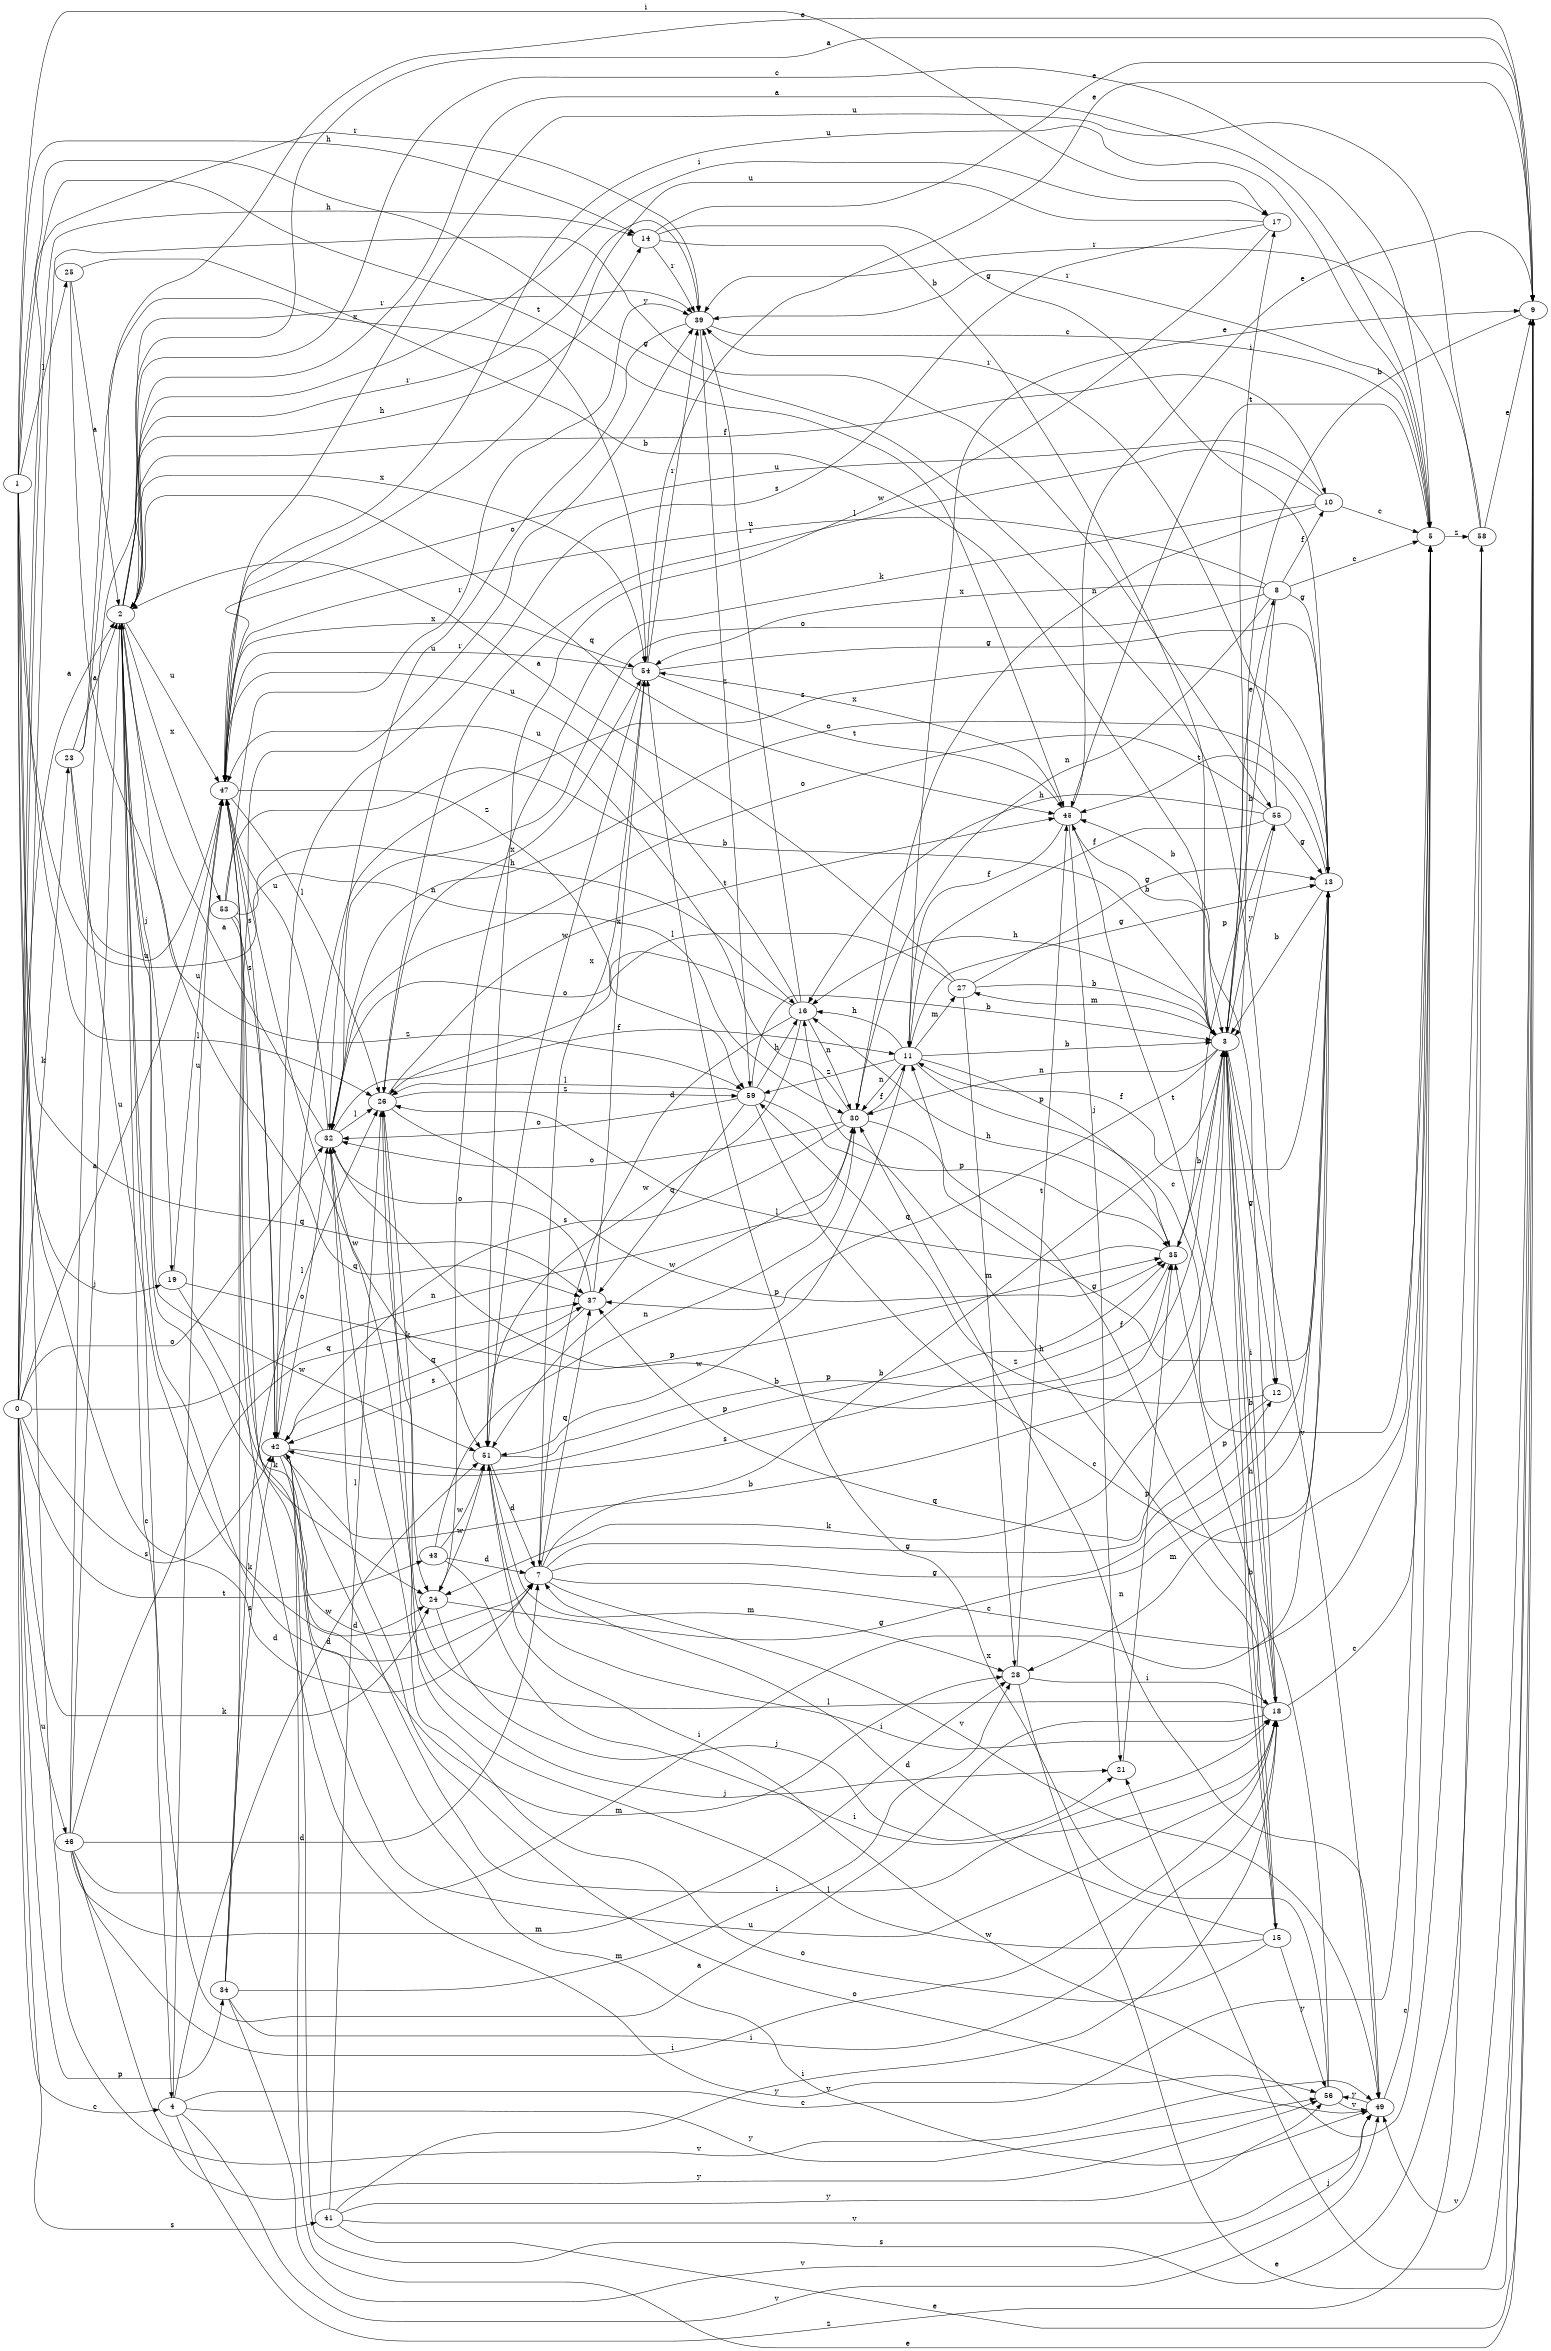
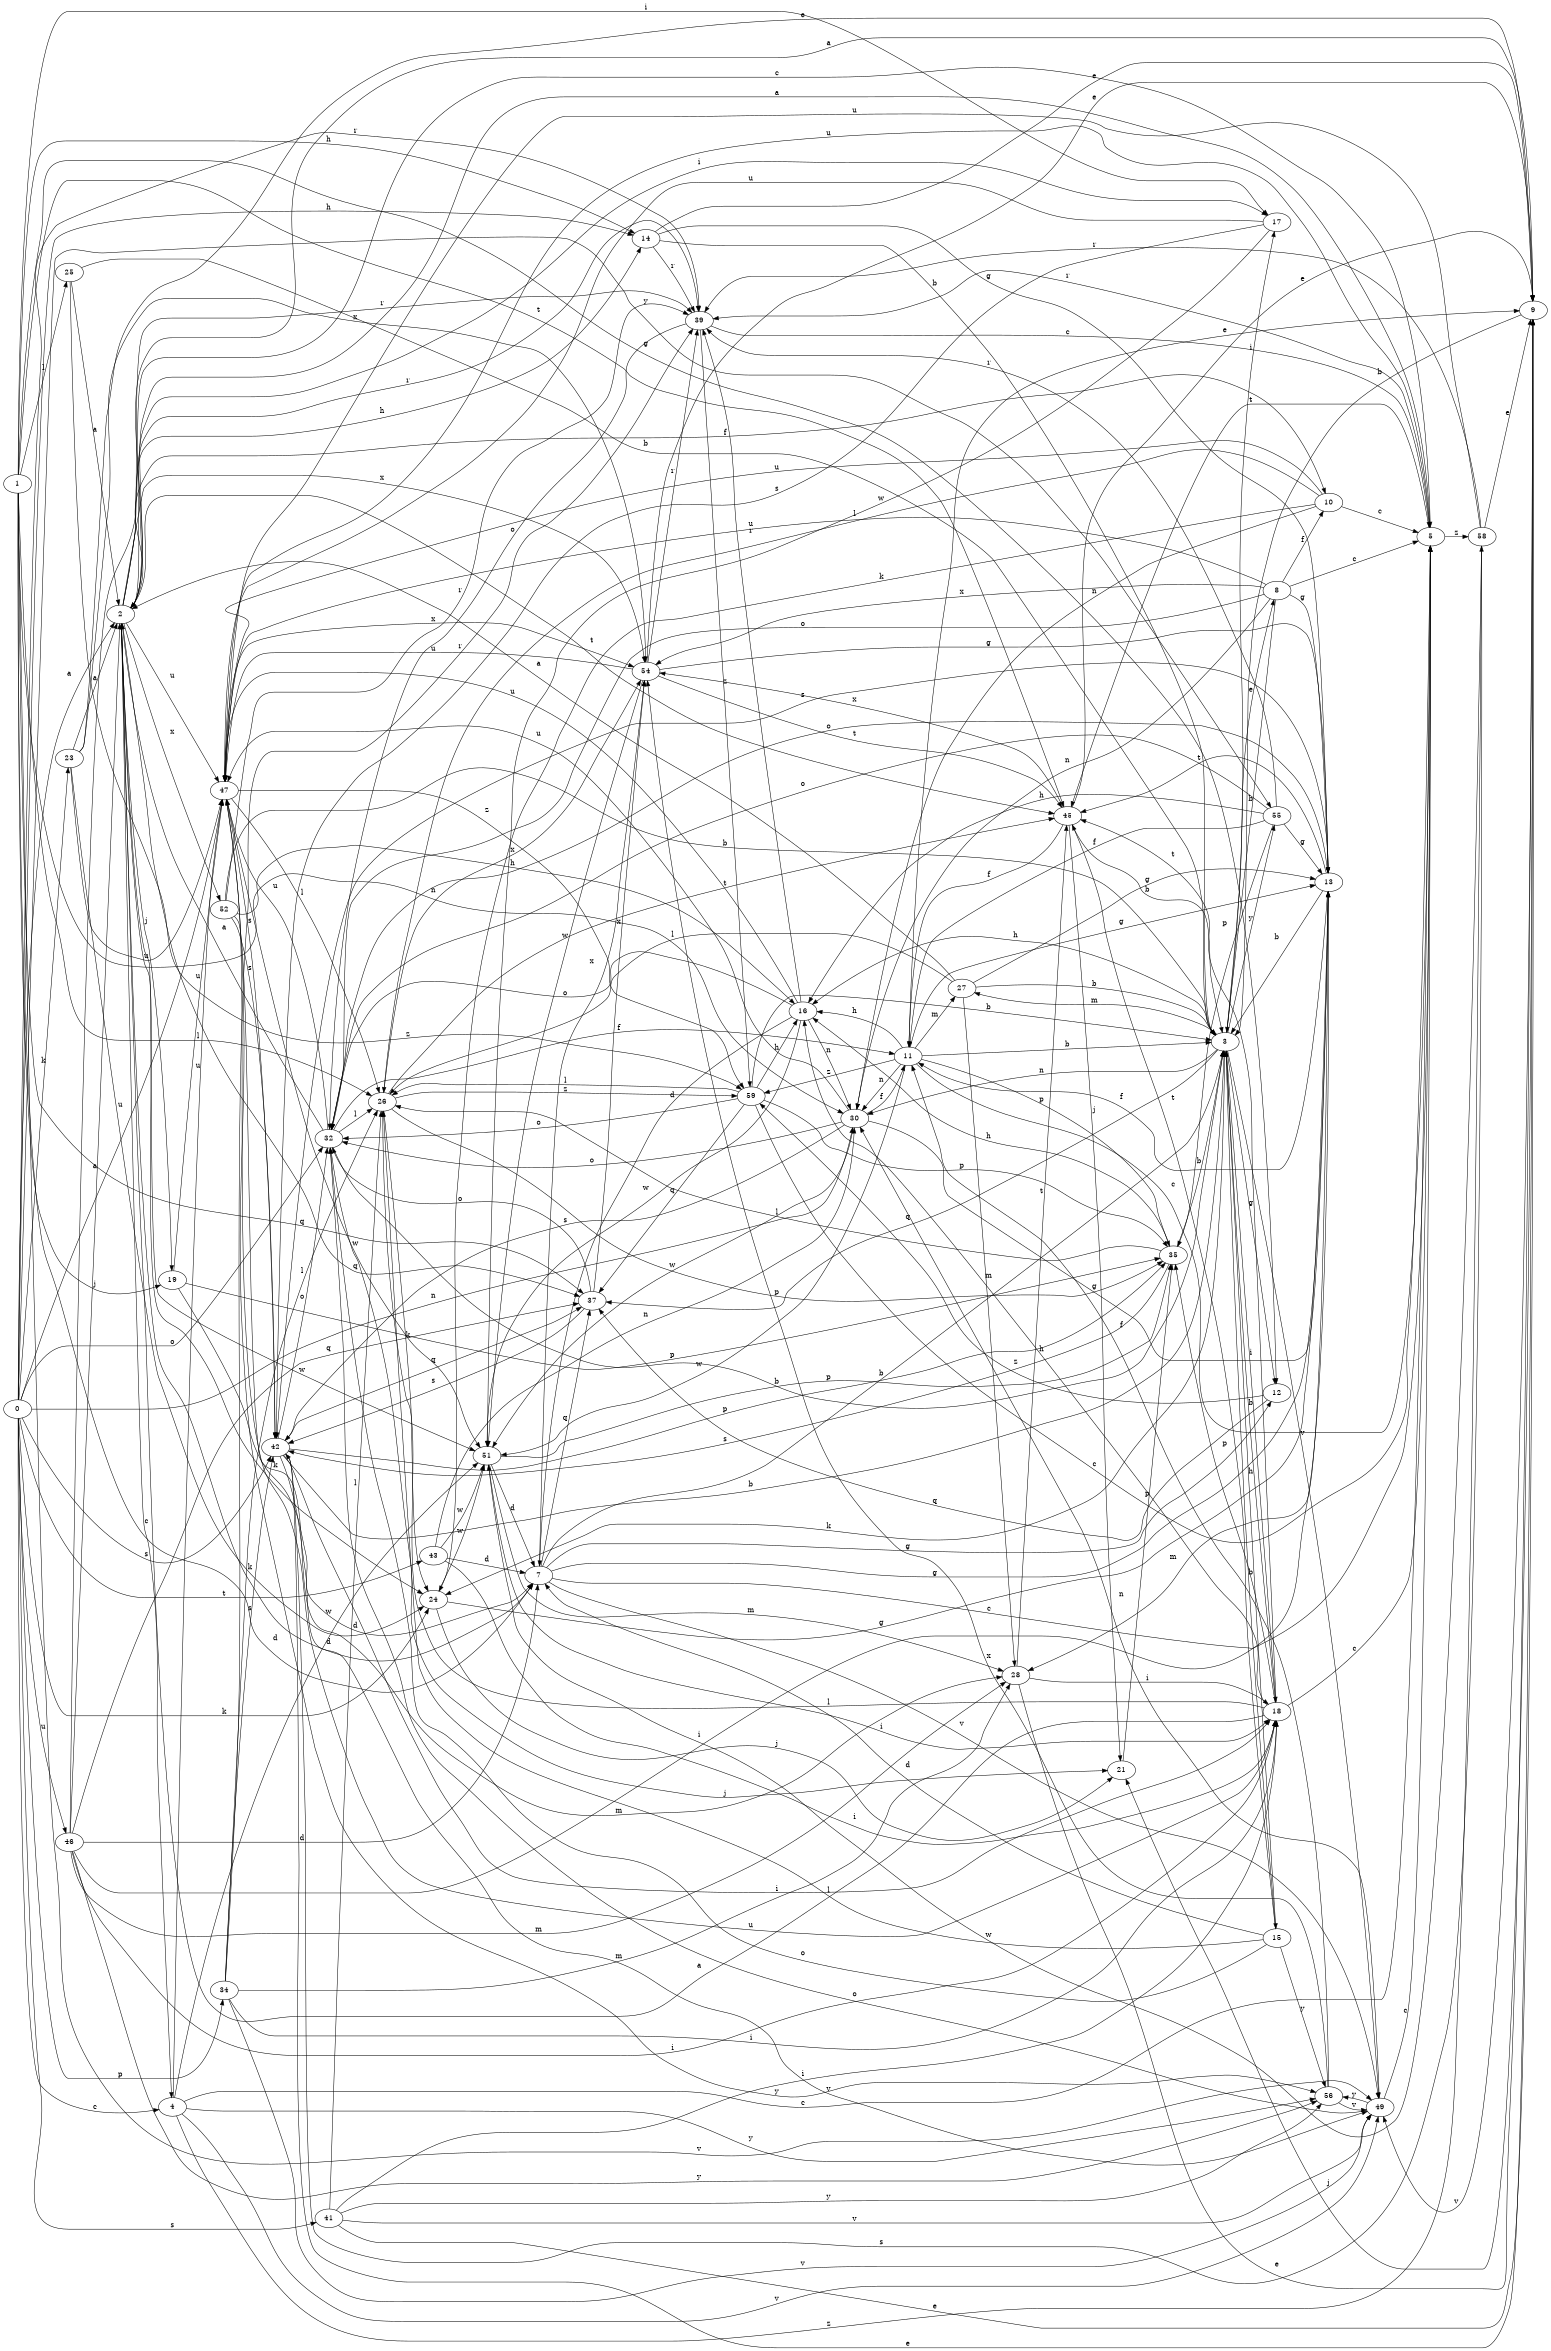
(592, 641) -> (592, 641)
(1173, 855) -> (1173, 855)
(224, 910) -> (224, 910)
